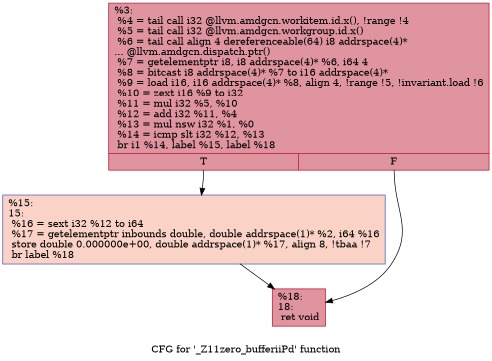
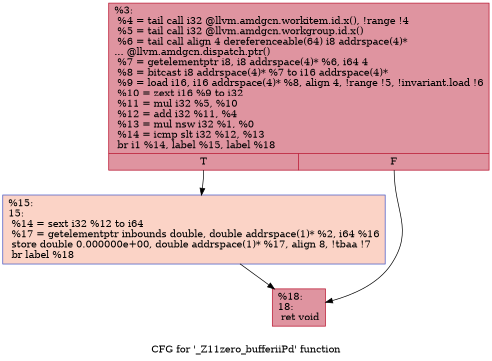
(76, 224) -> (76, 224)
